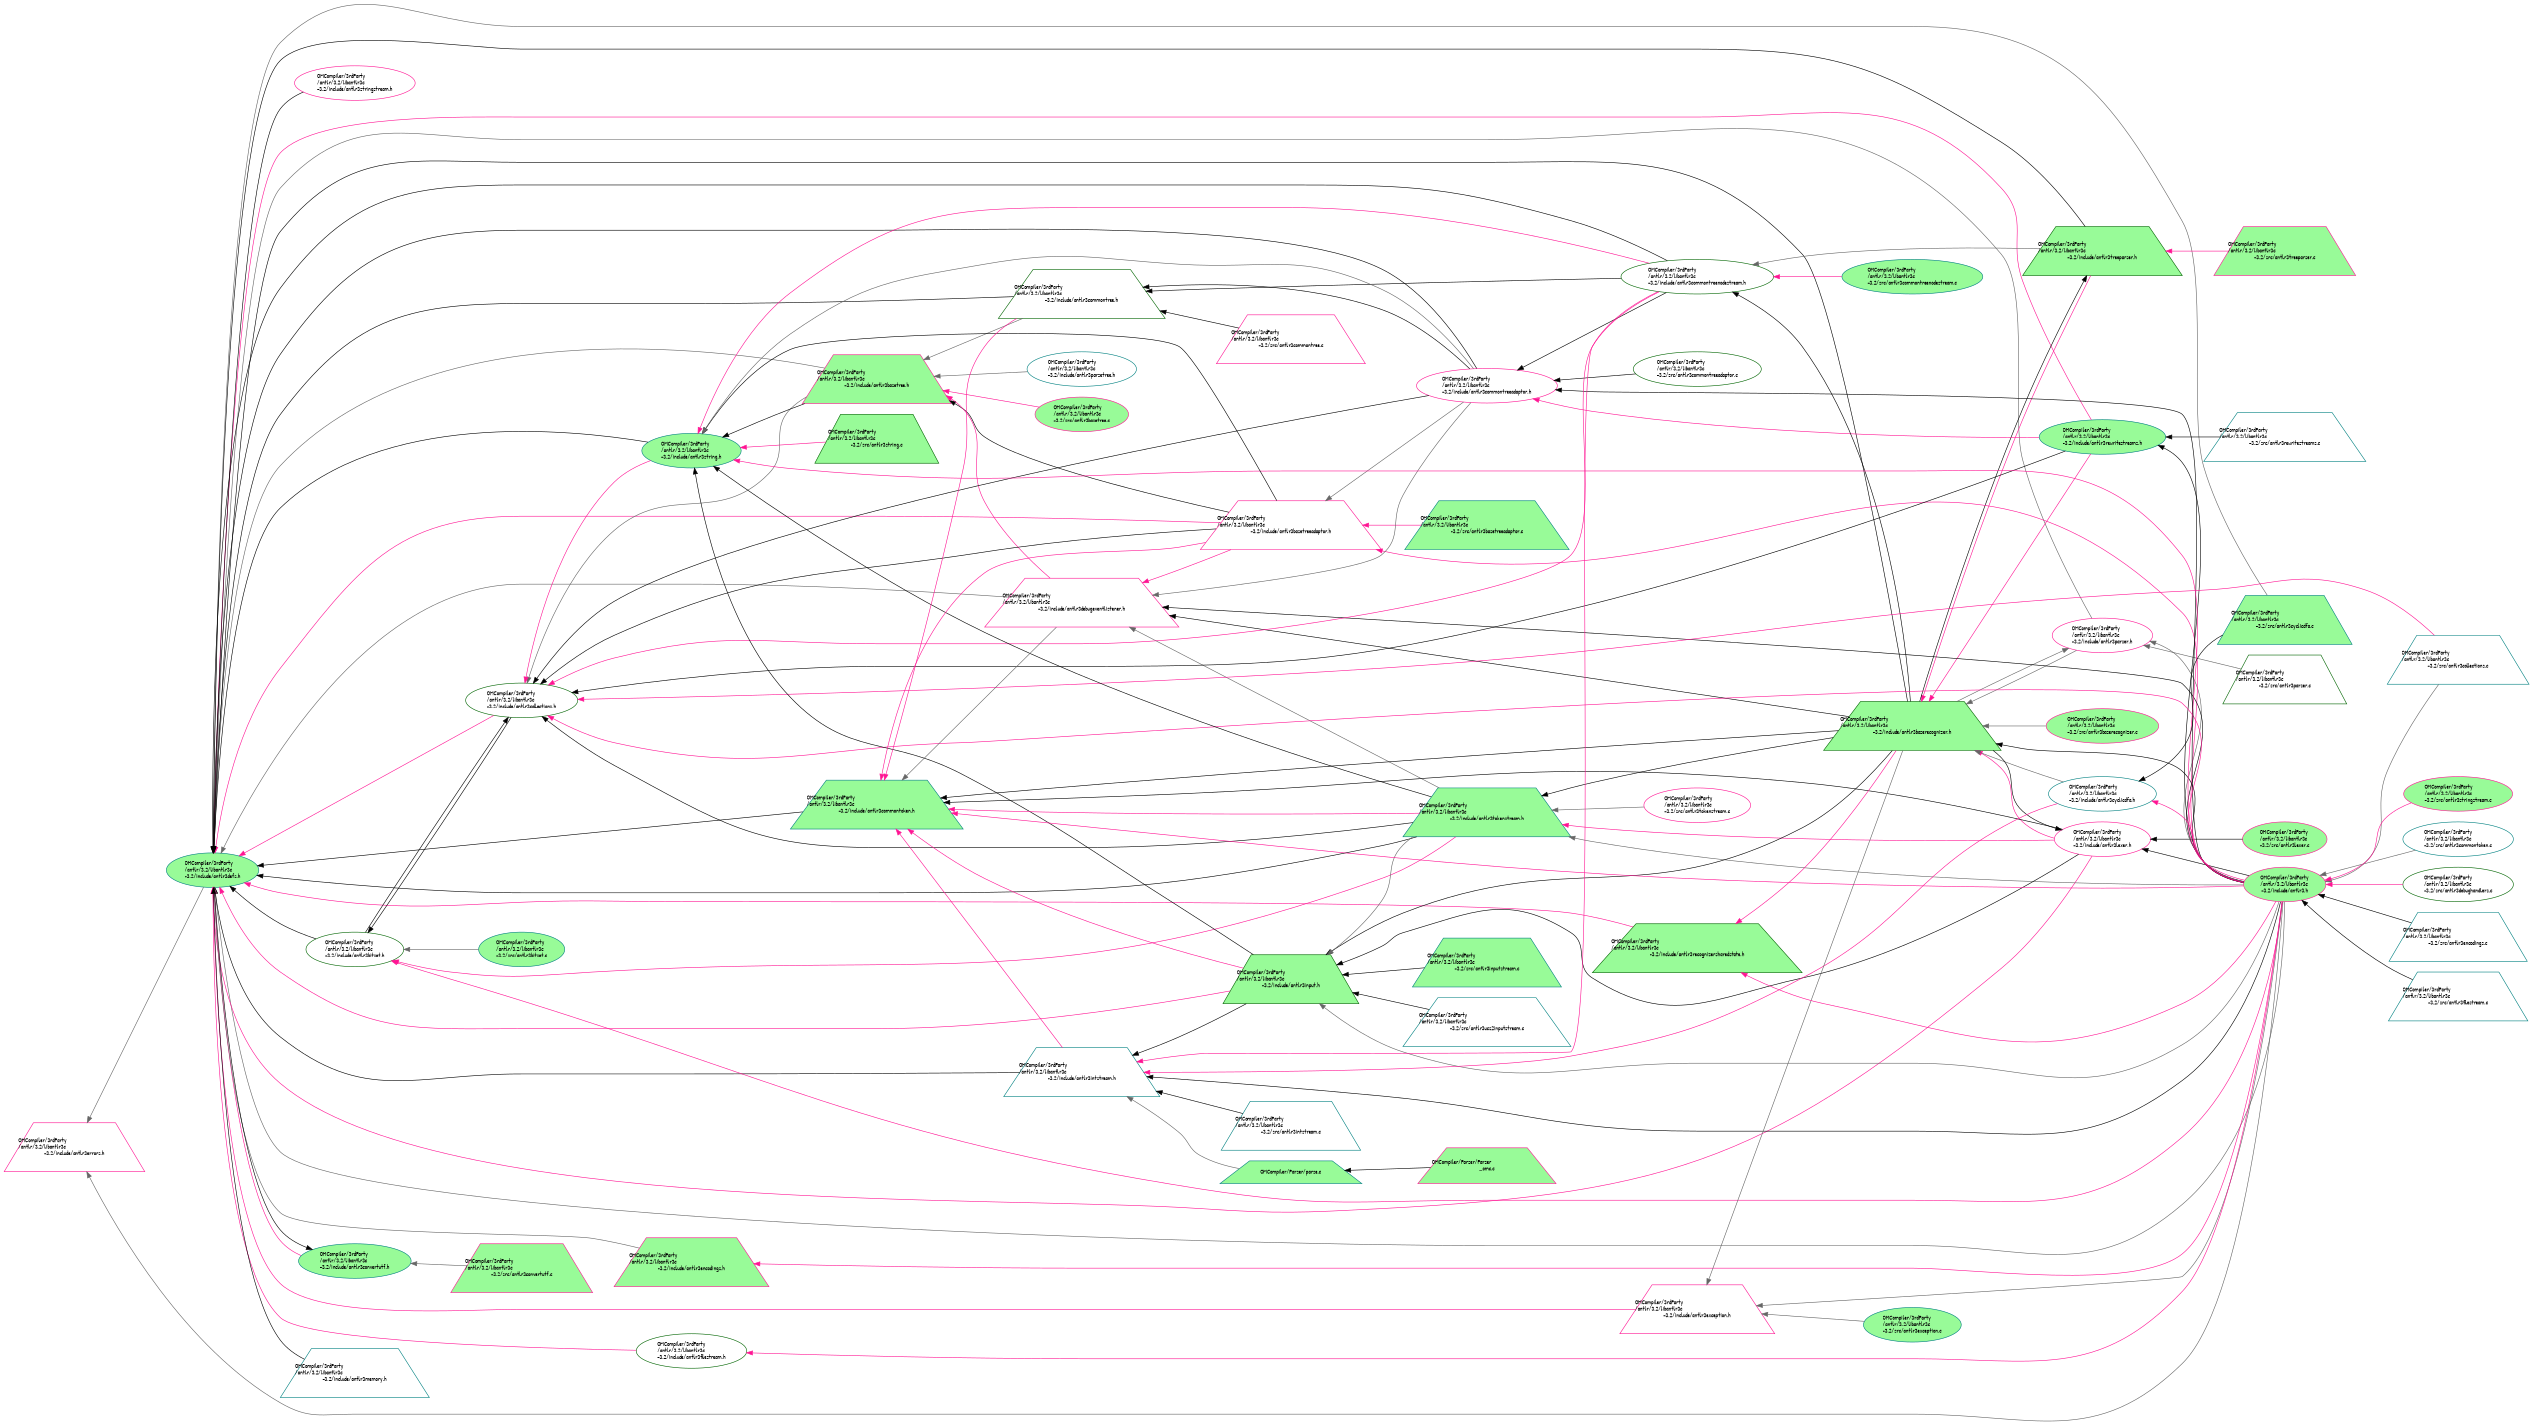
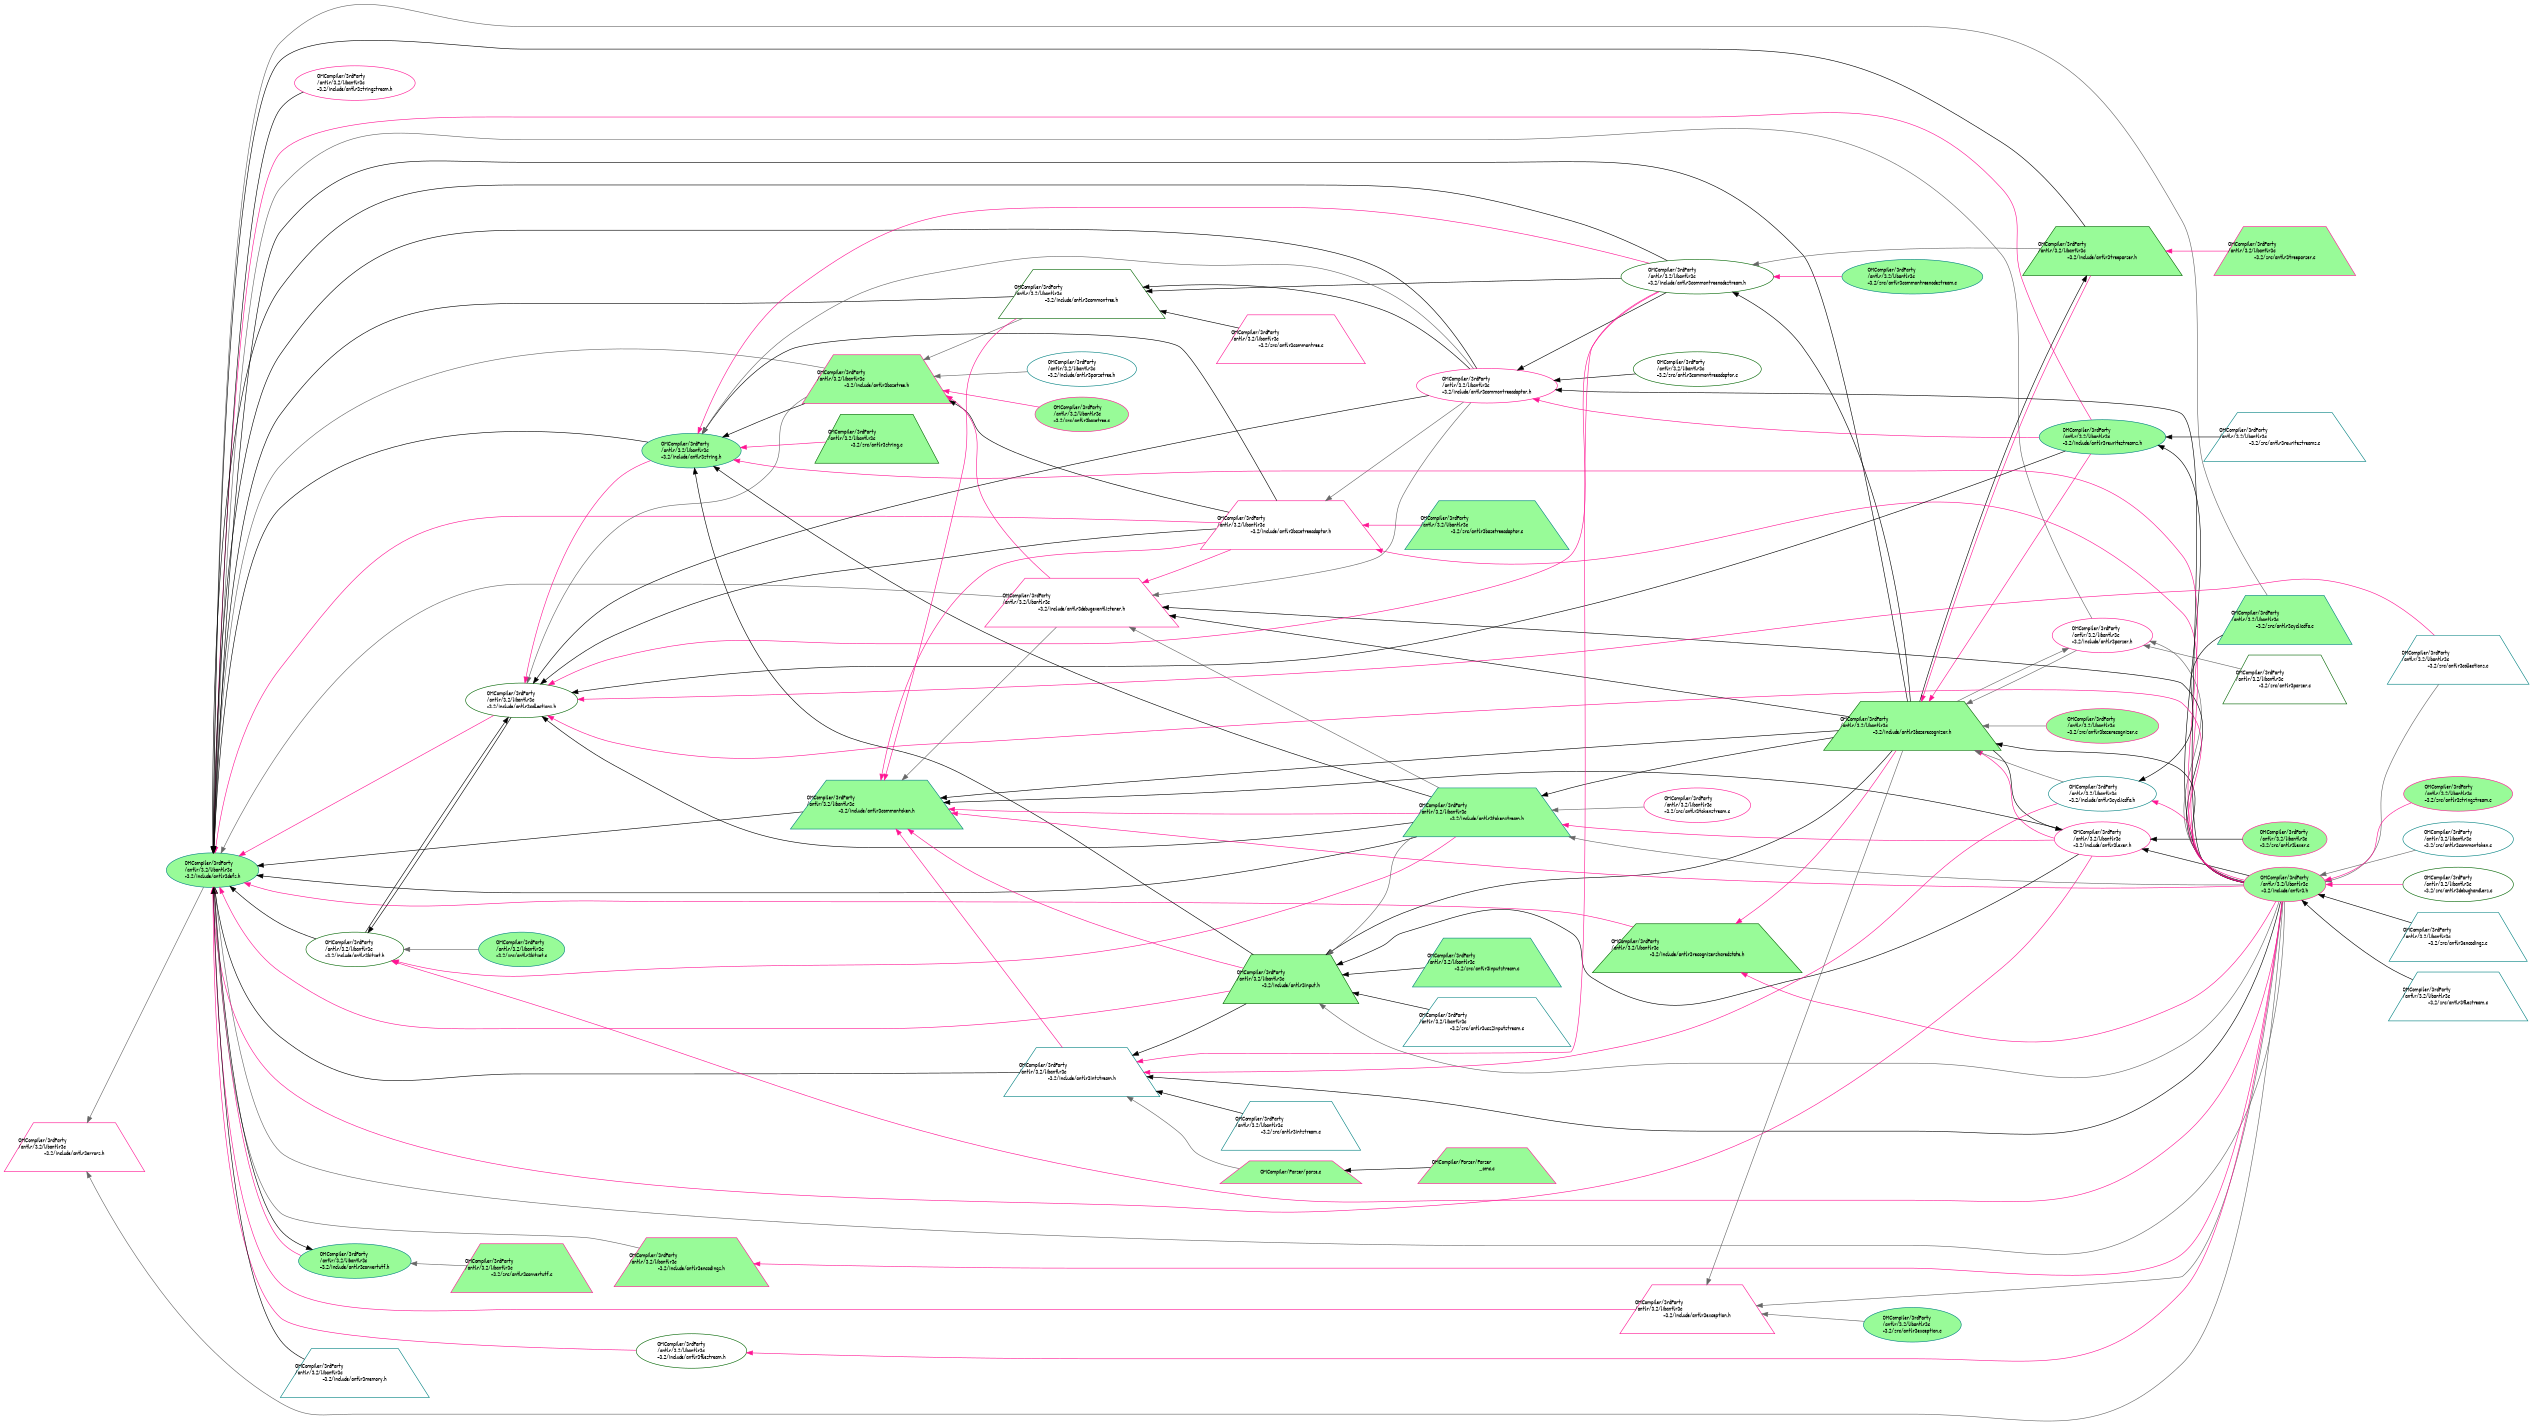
(1291, 1172) -> (1291, 1172)
